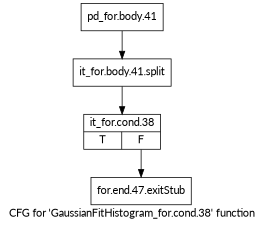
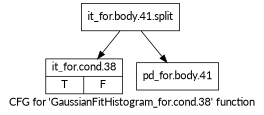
(122, 41) -> (152, 44)
(141, 191) -> none
